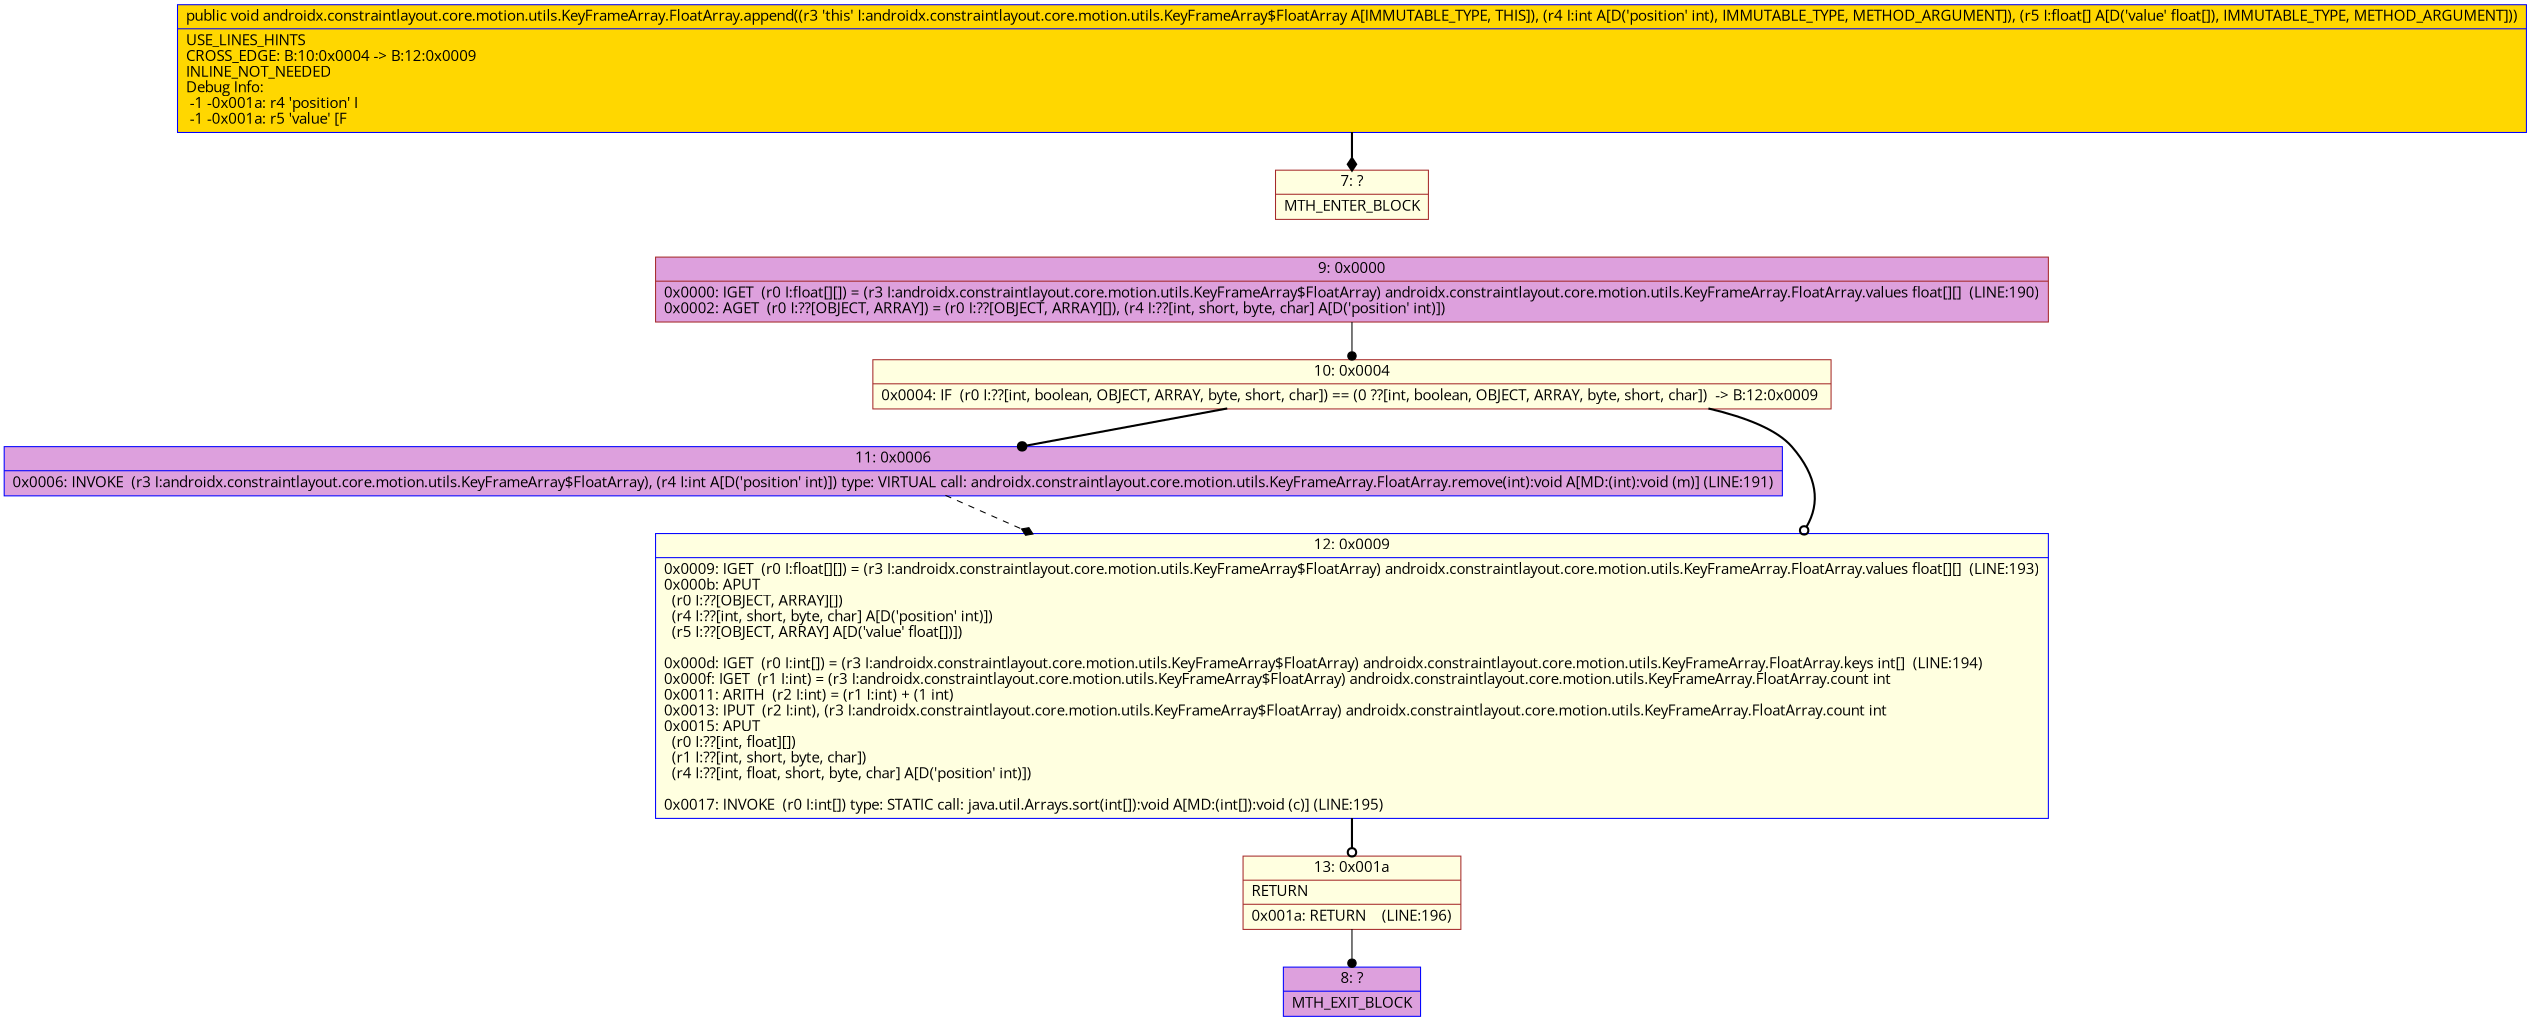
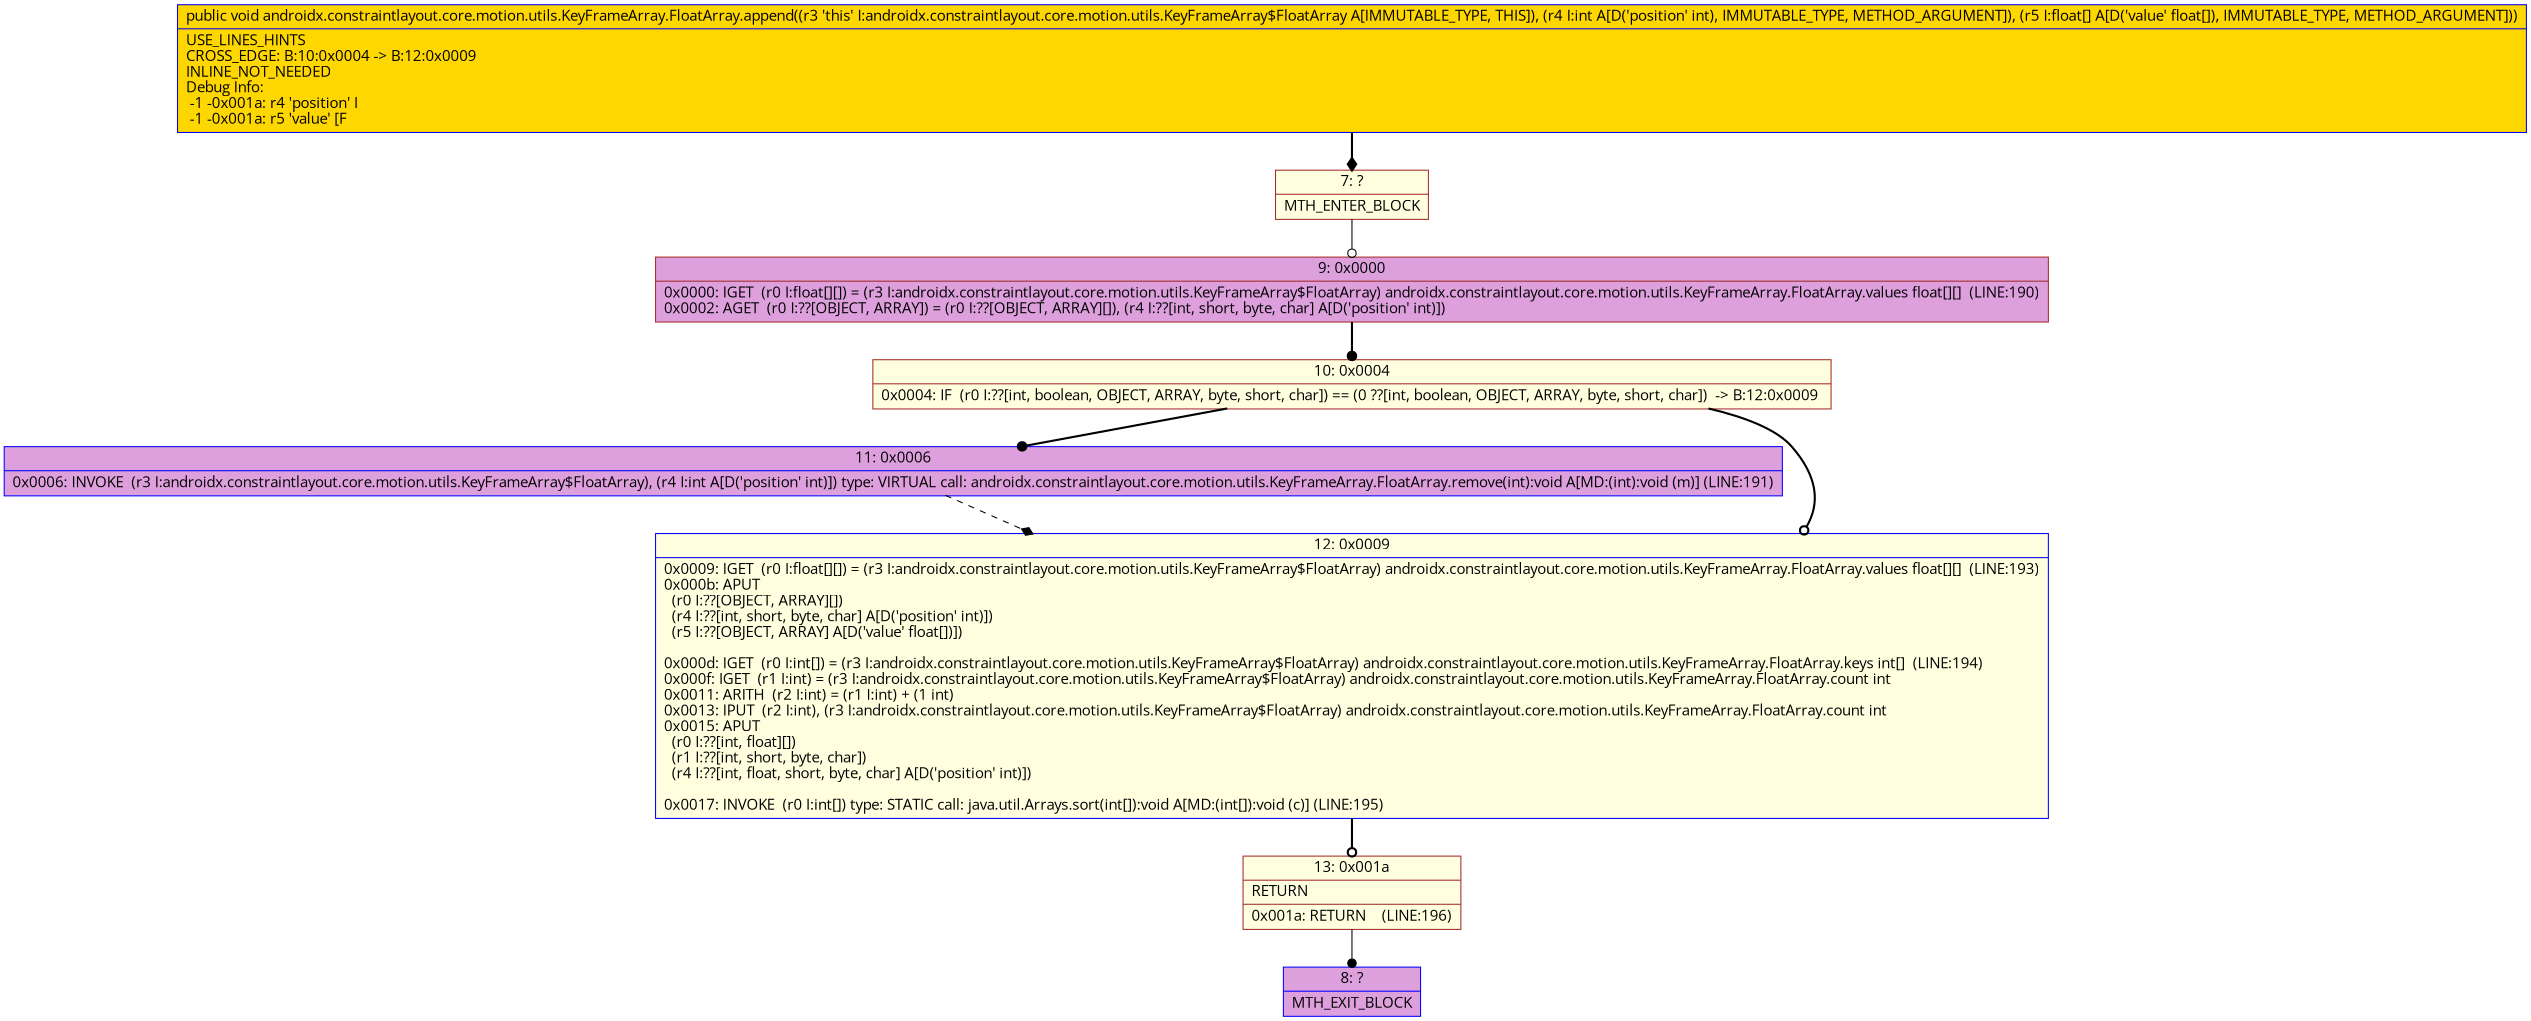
none -> (1352, 234)
(1352, 337) -> (1352, 337)
